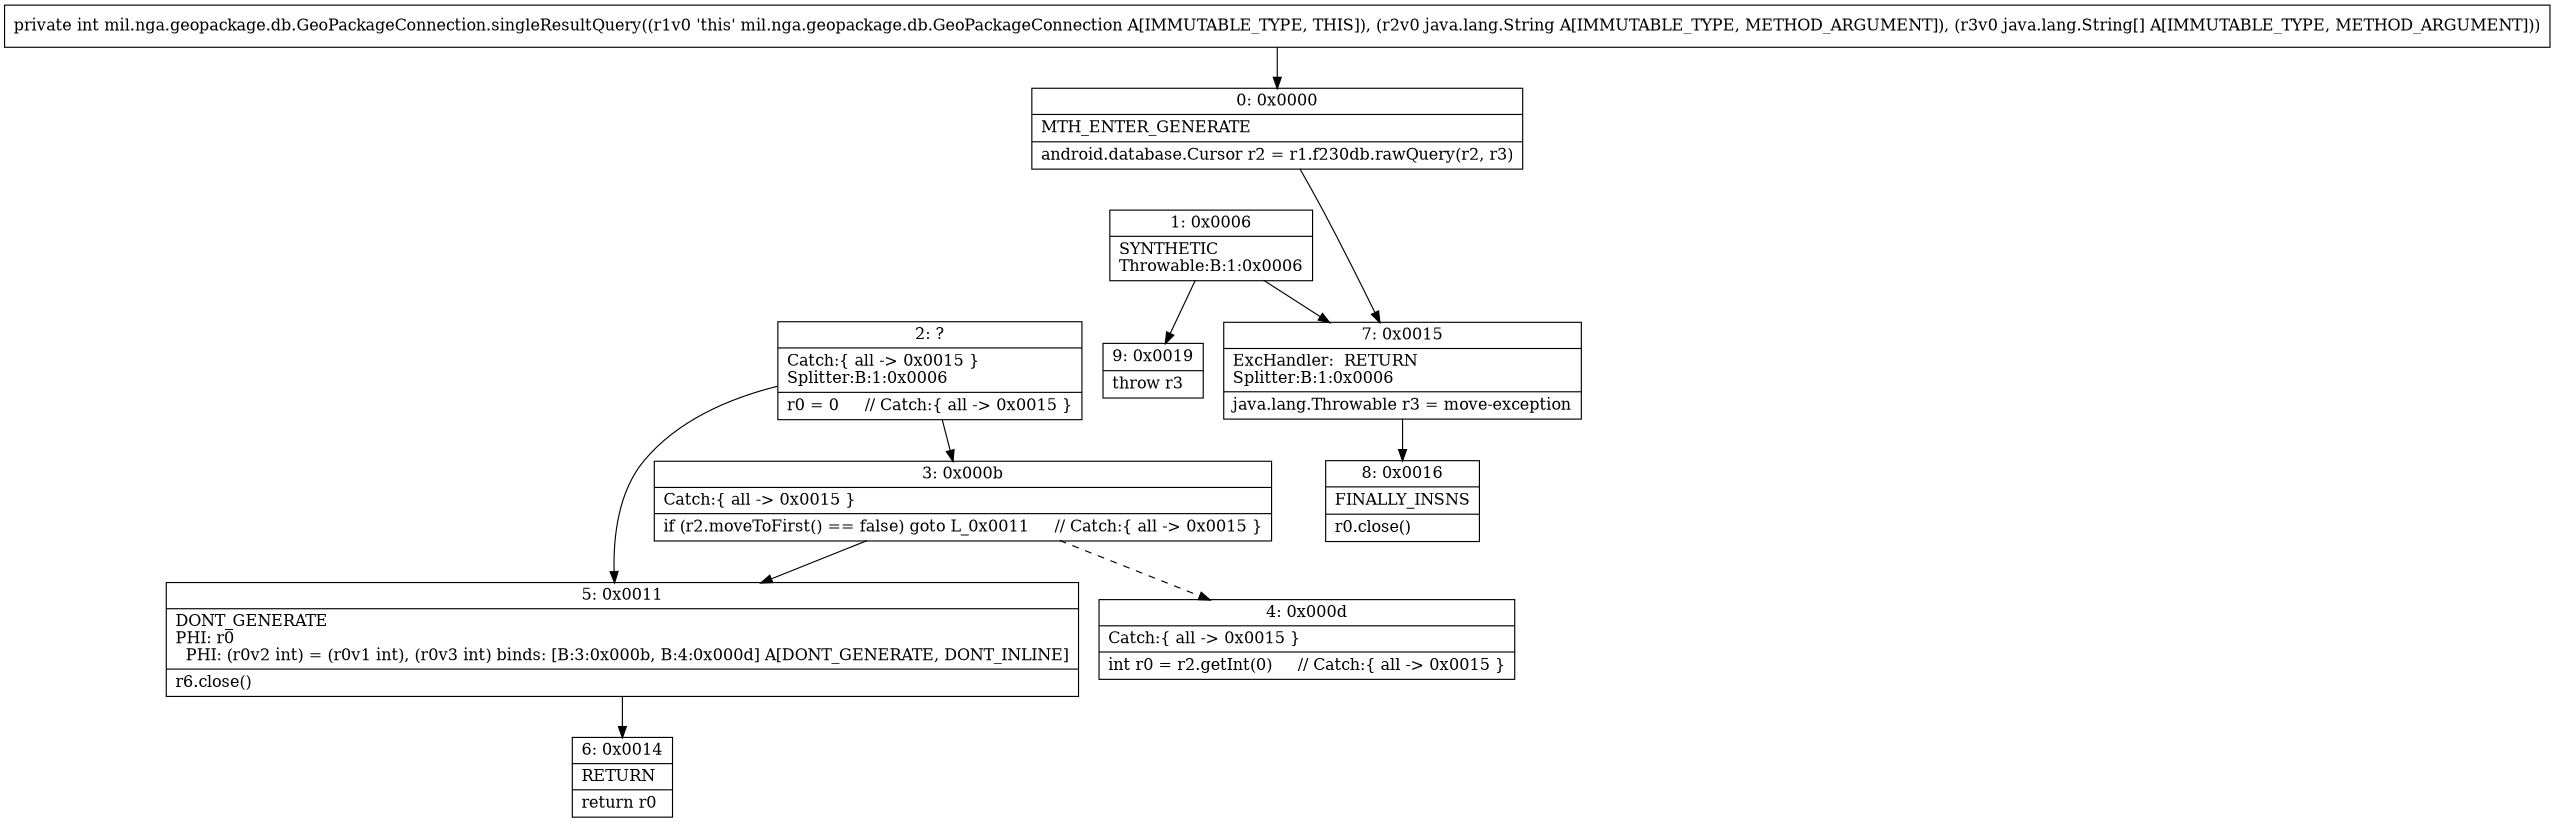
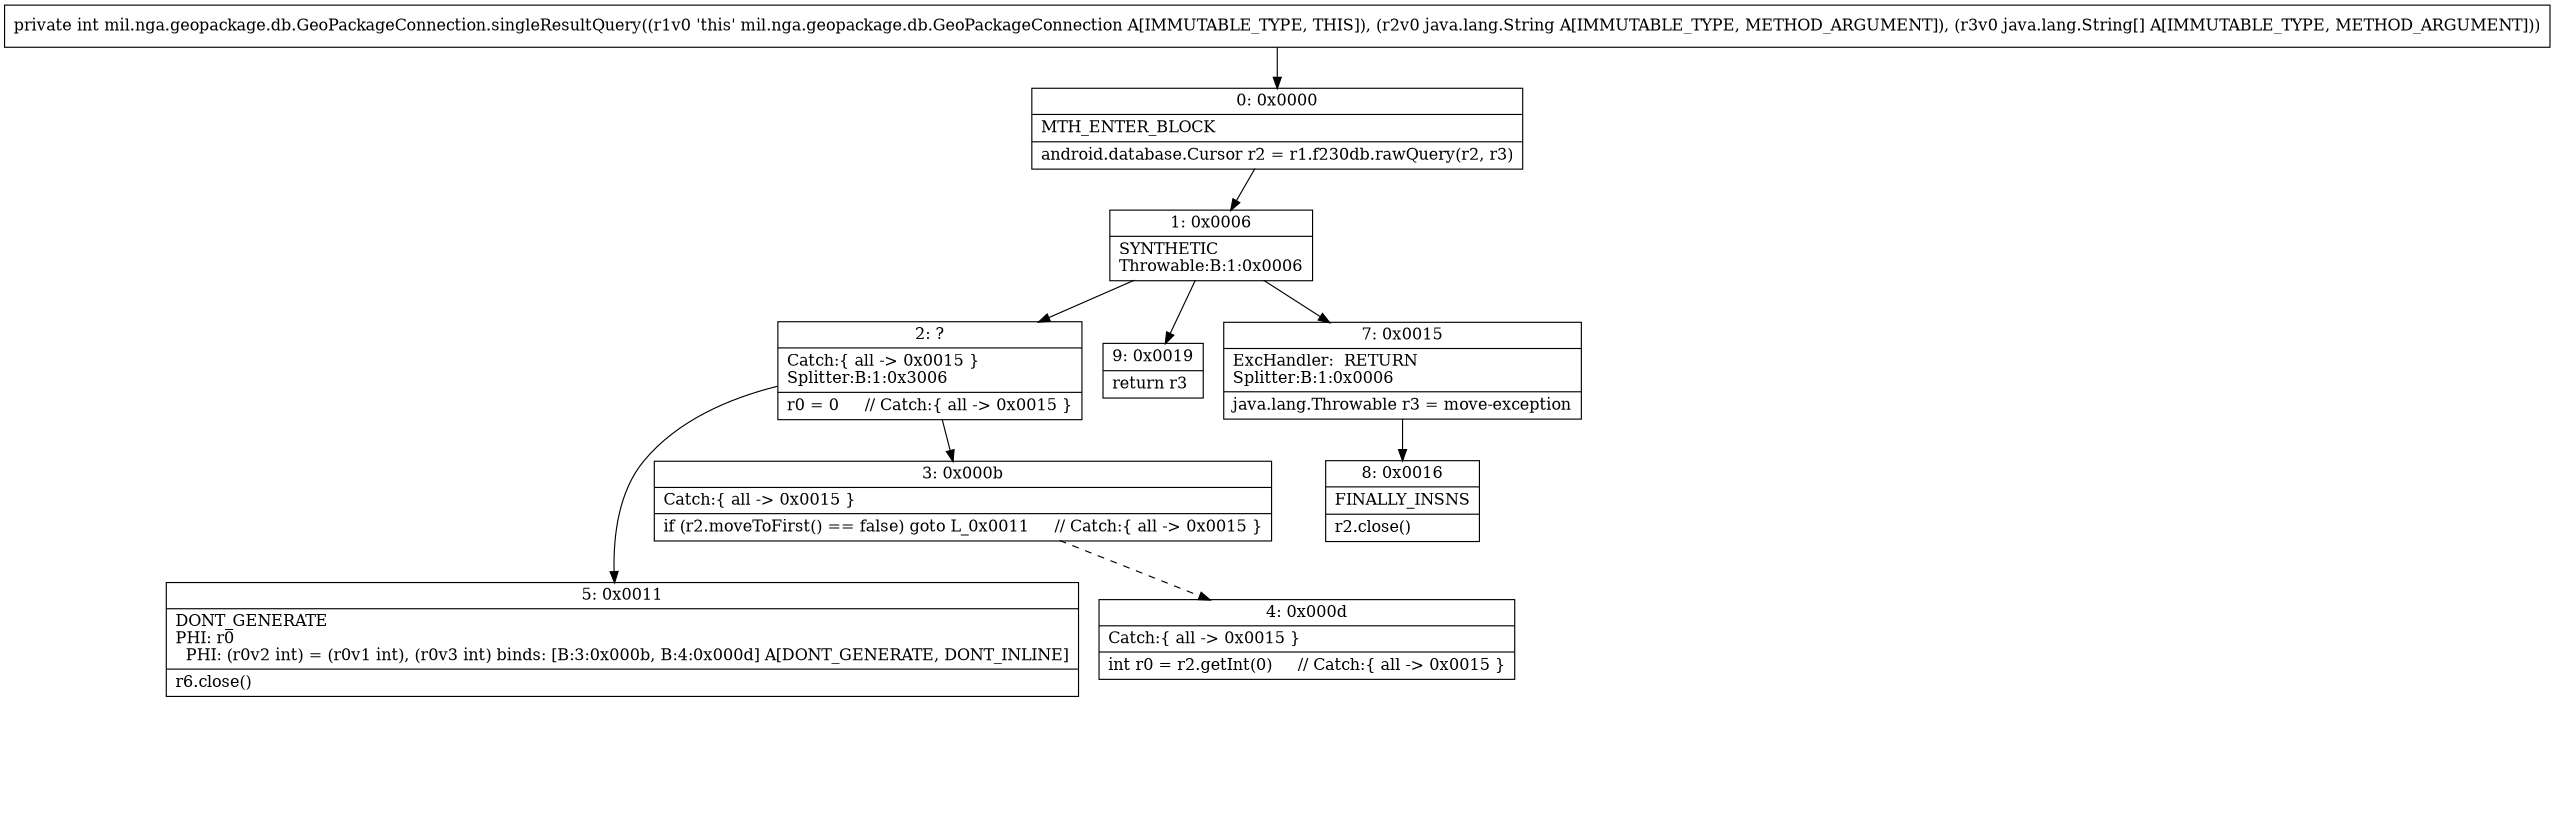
(1146, 128) -> (1129, 128)
(1338, 240) -> (1246, 185)
none -> (1092, 299)
(868, 378) -> (868, 378)
(1148, 384) -> (1150, 384)
(1373, 527) -> (1373, 527)
(819, 560) -> none
(622, 777) -> none
